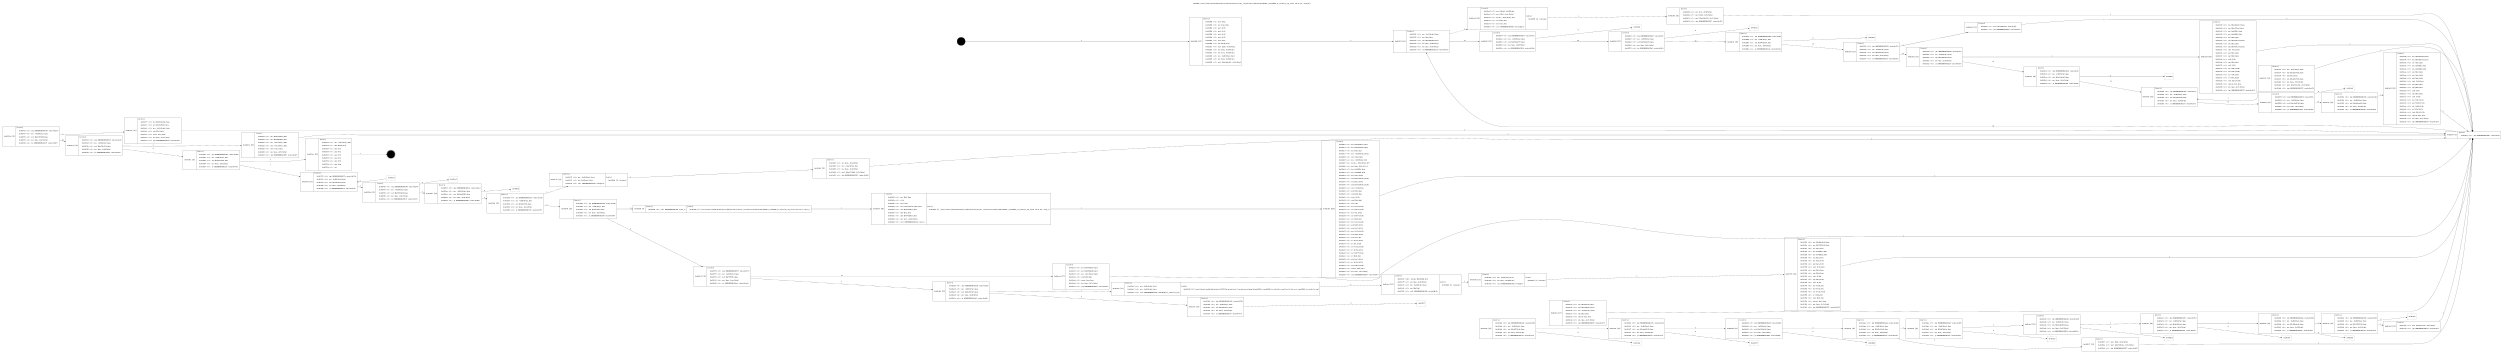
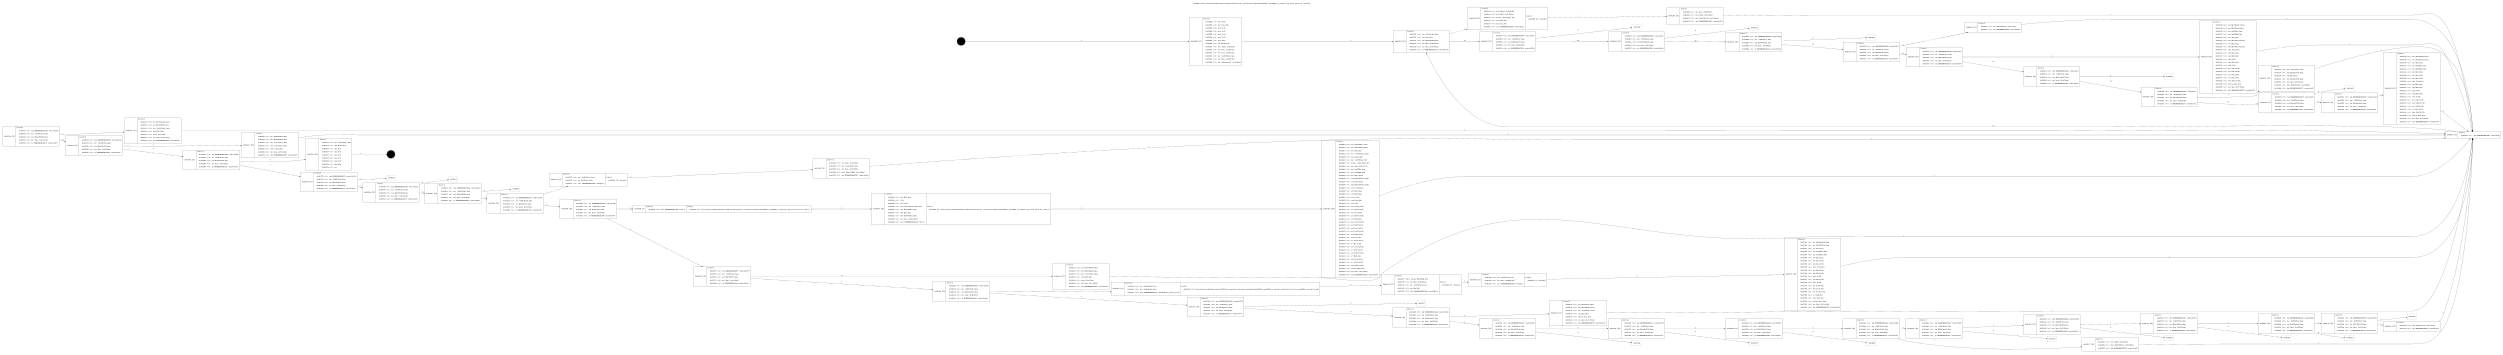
(2232, 101) -> (2229, 97)
(372, 181) -> (371, 179)
none -> (1421, 318)
